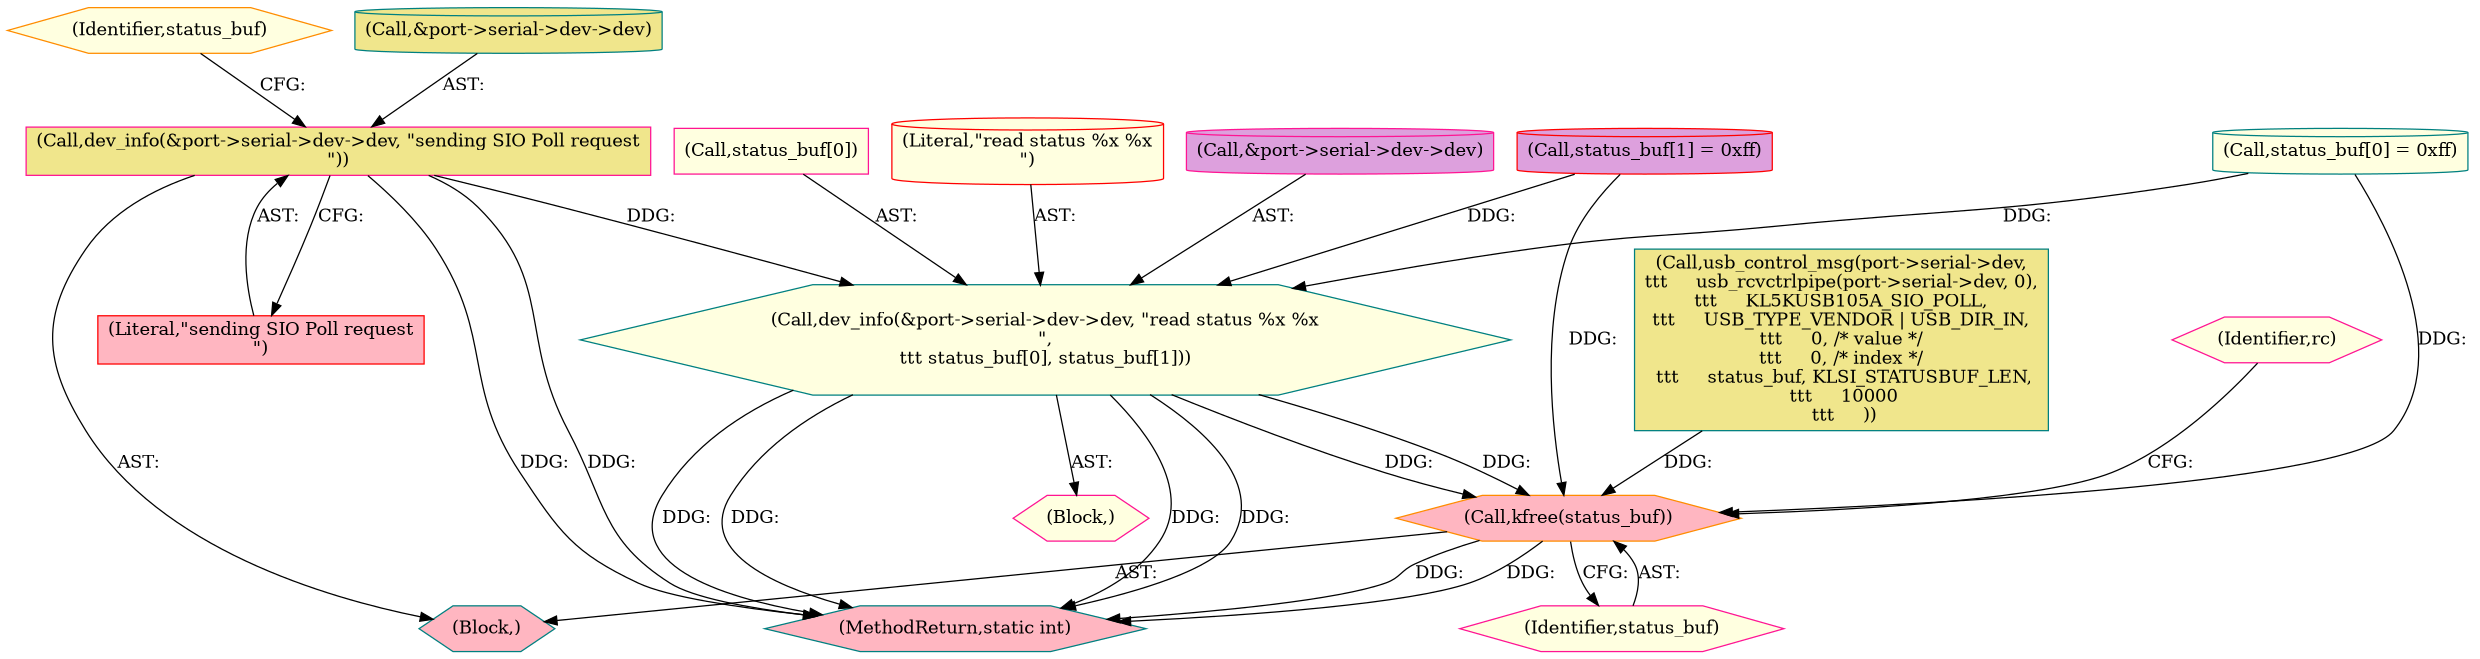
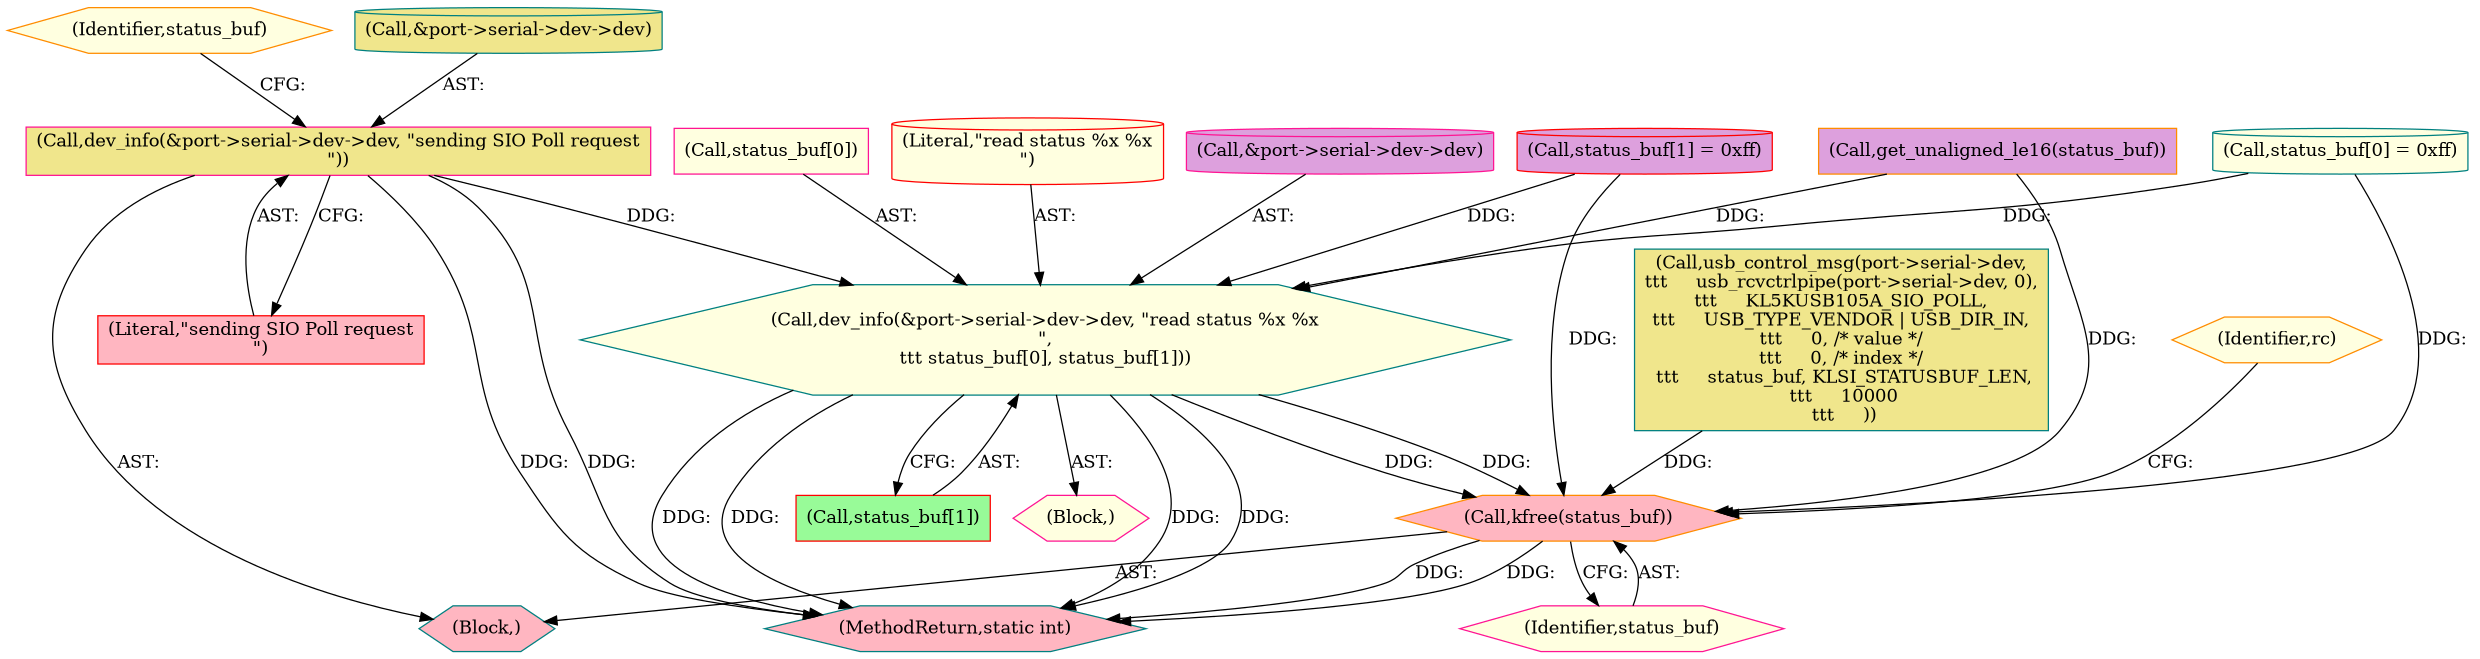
none -> (1998, 151)
(2277, 340) -> (2277, 340)
none -> (893, 518)
